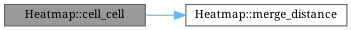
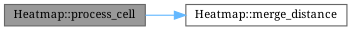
(75, 15) -> (75, 15)
